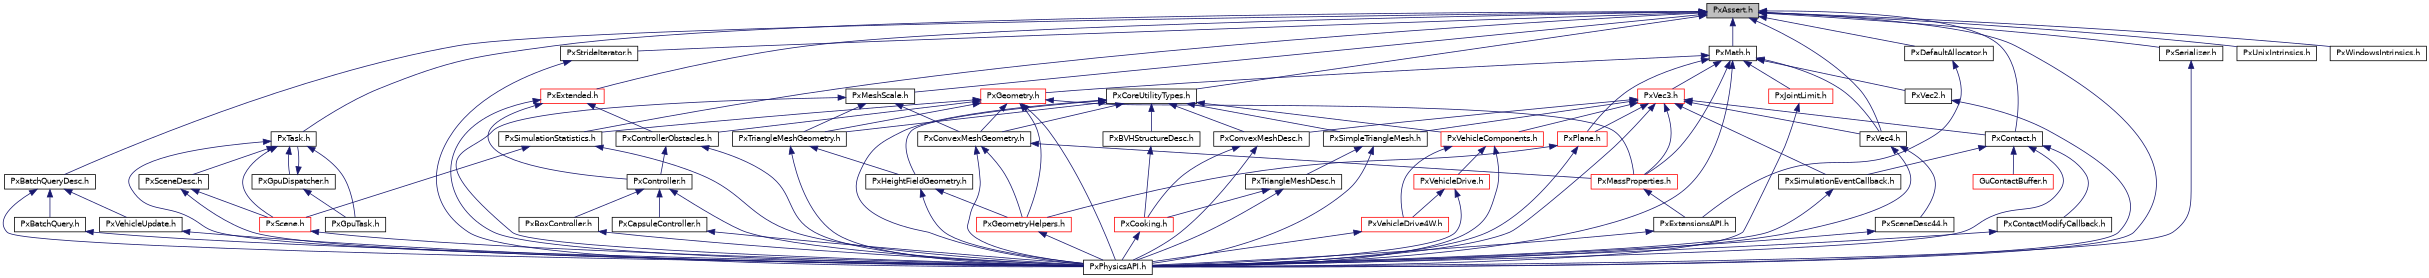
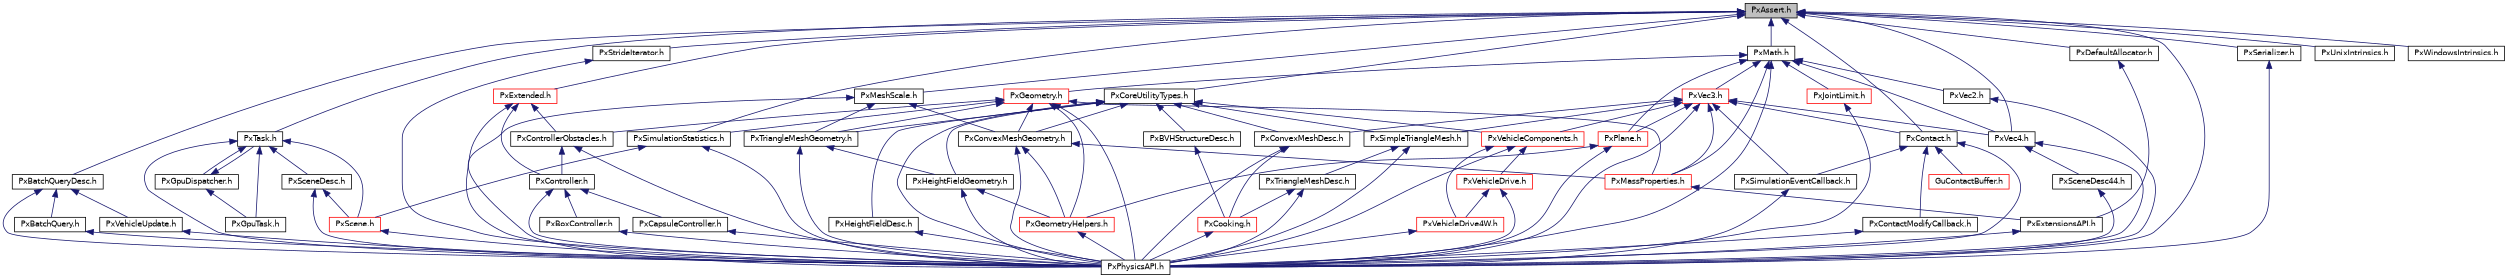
none -> (874, 225)
